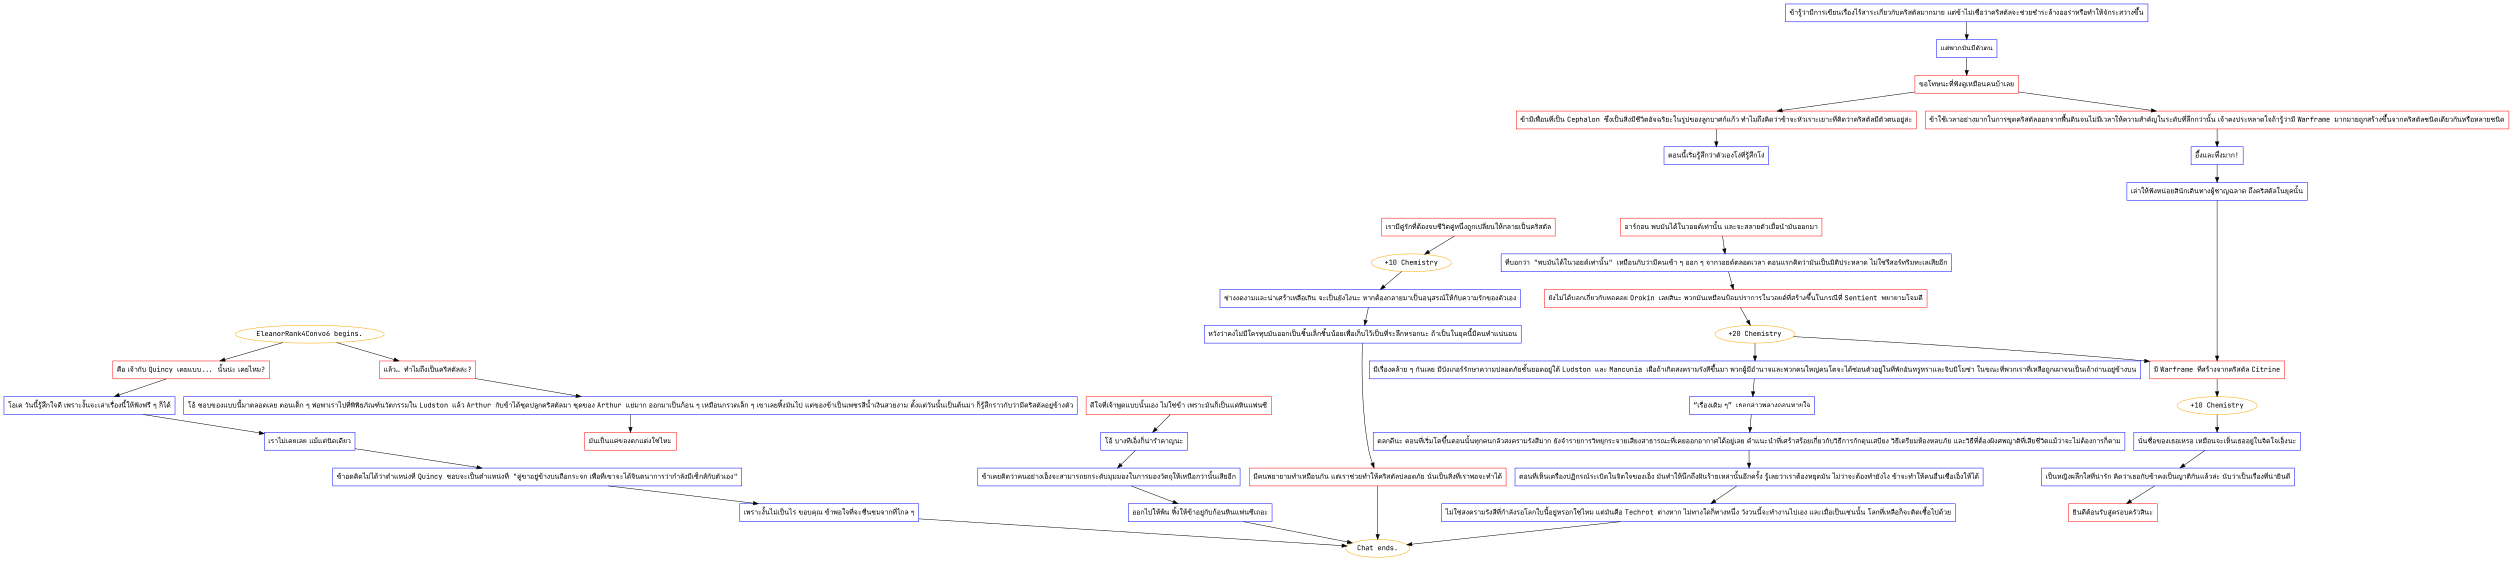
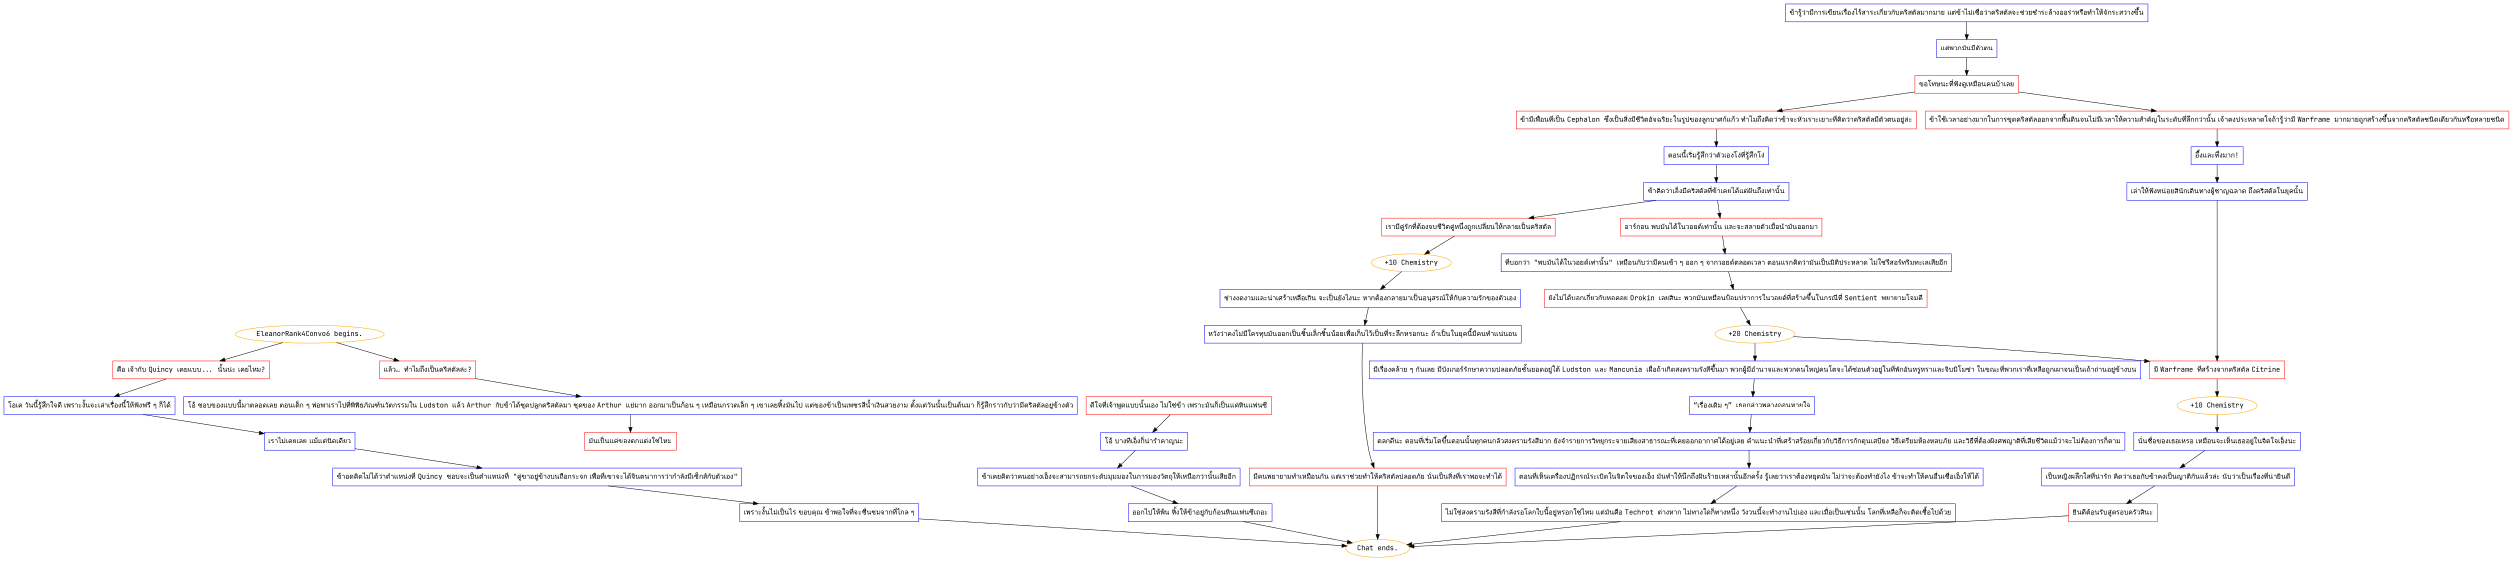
none -> (1716, 191)
none -> (1741, 532)
